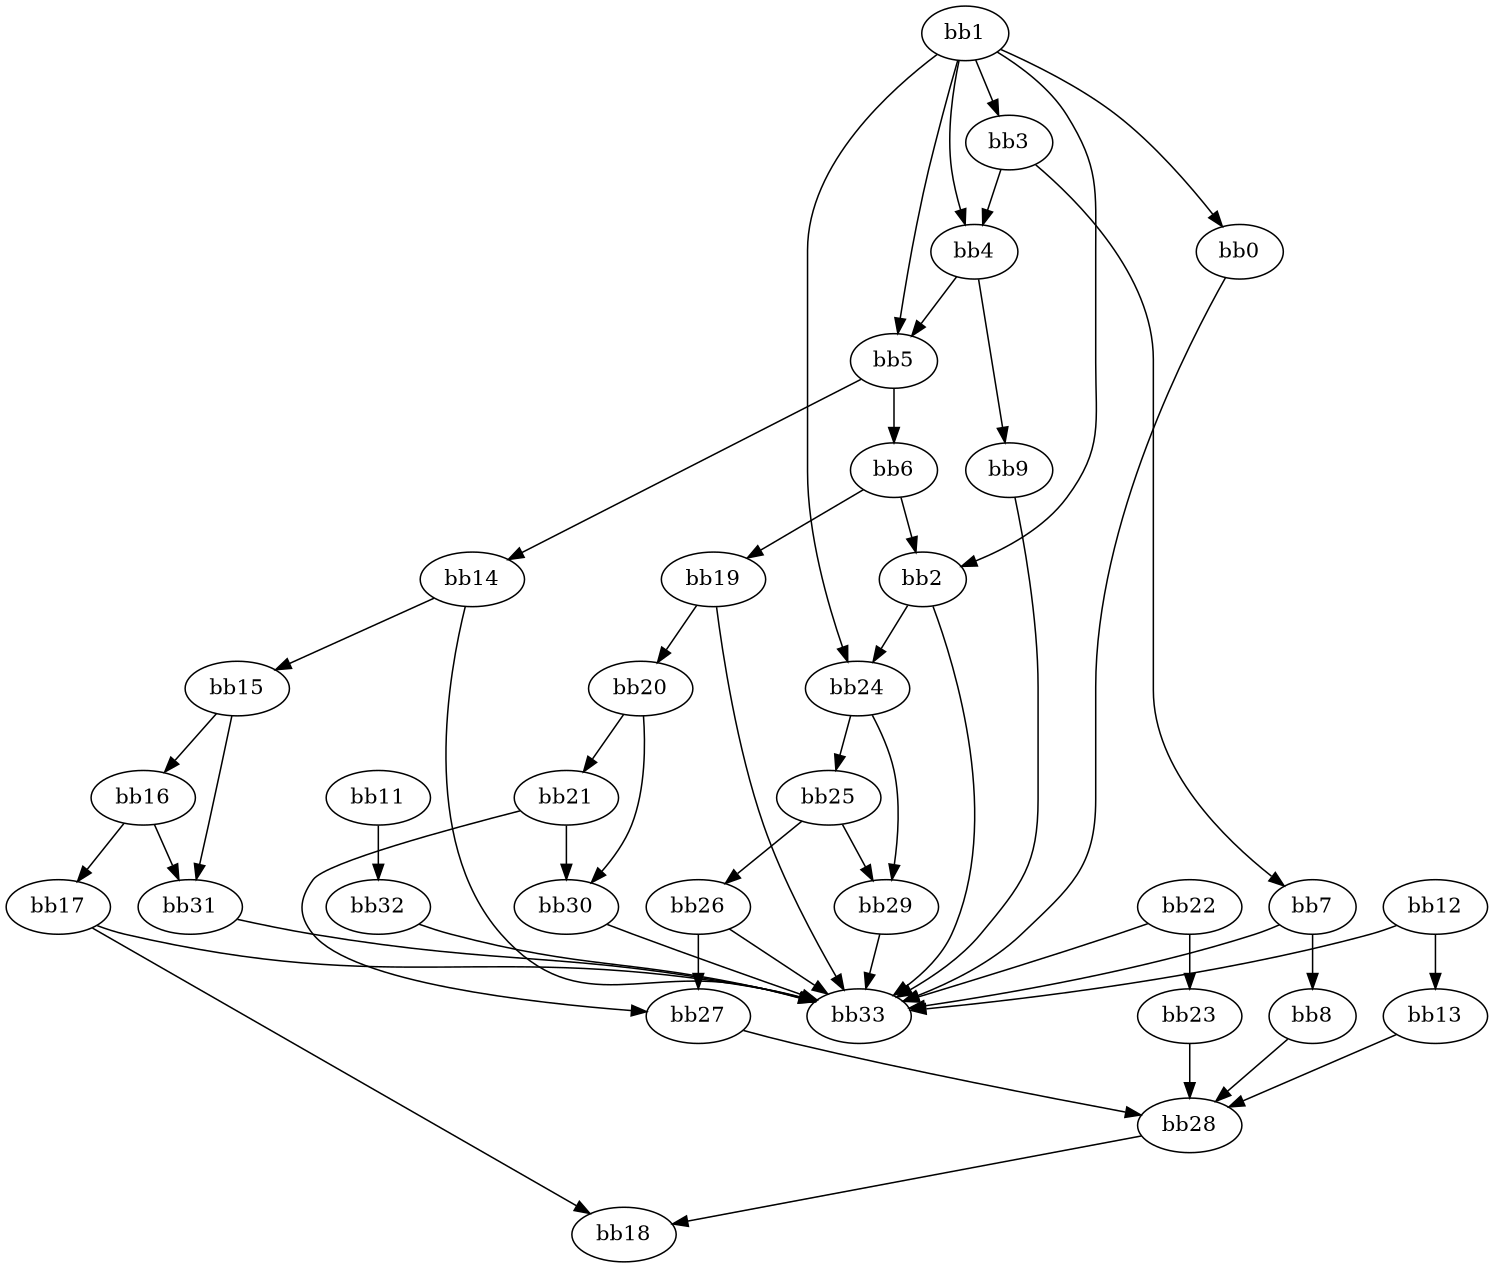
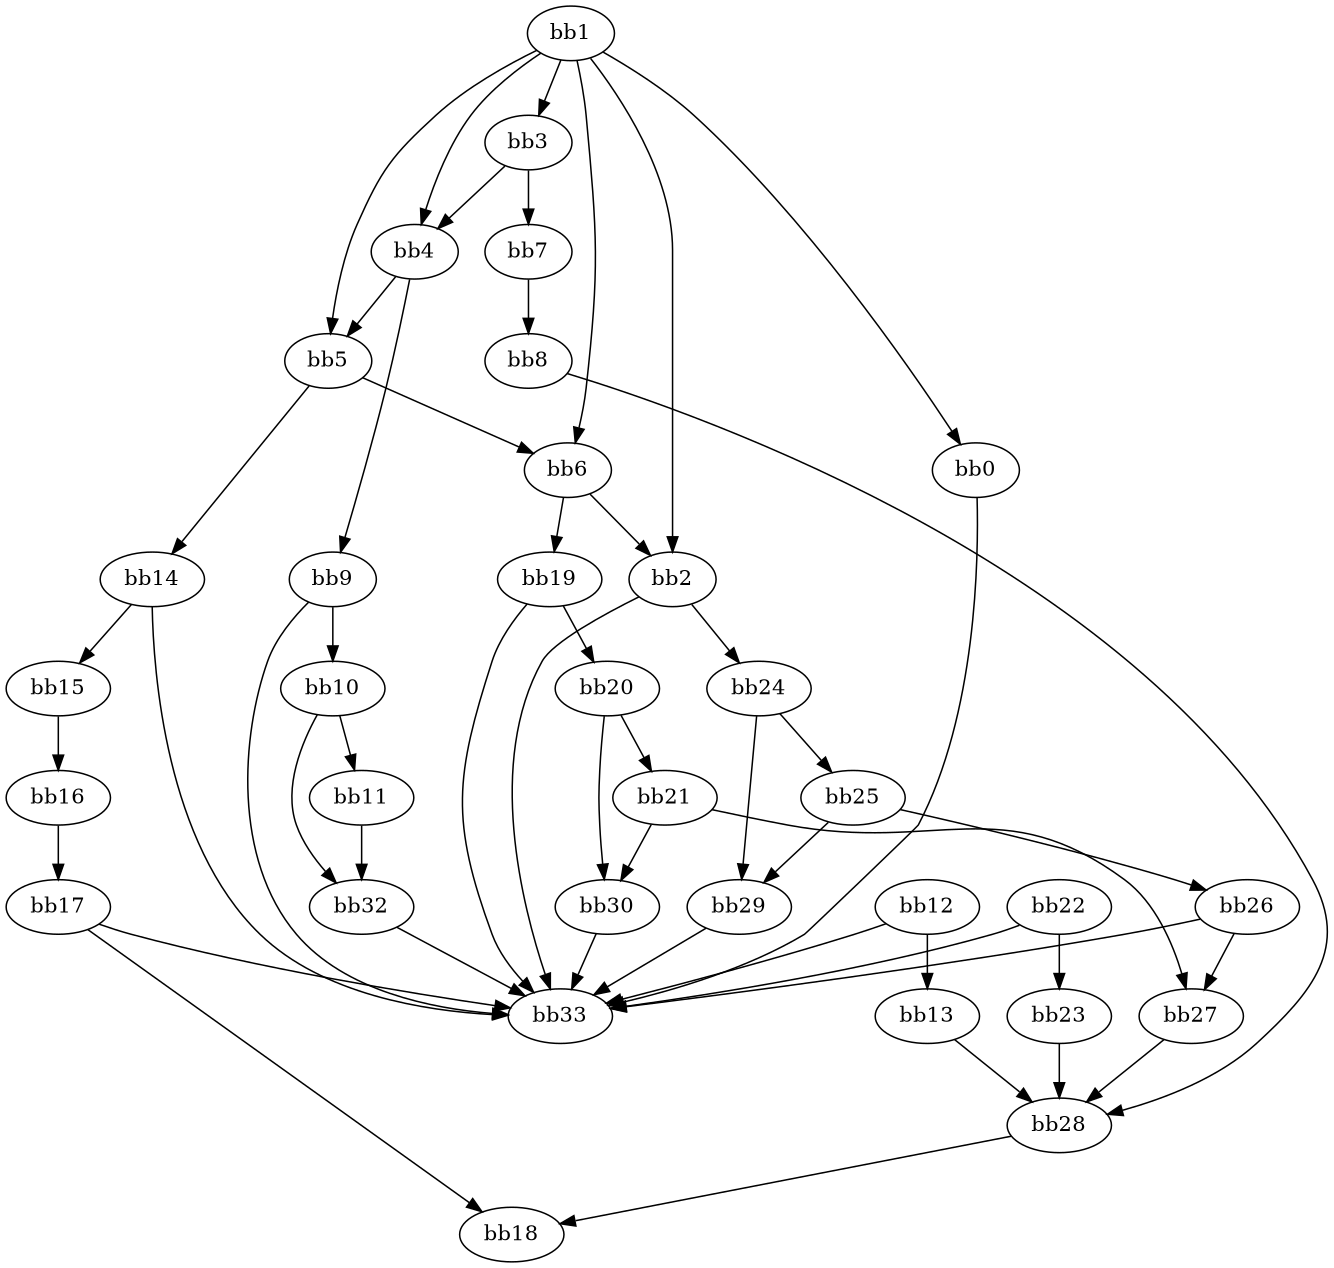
(808, 330) -> (595, 244)
none -> (333, 689)
(190, 907) -> none
(1104, 974) -> none
